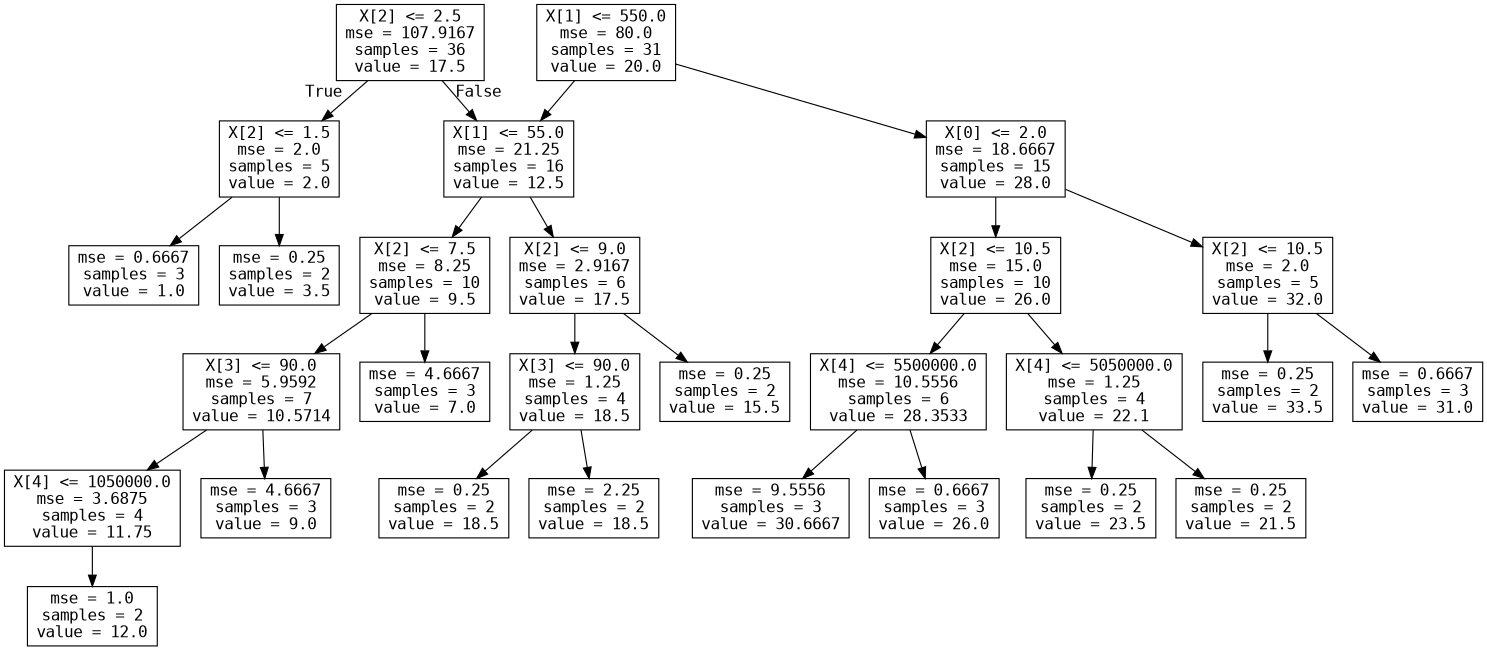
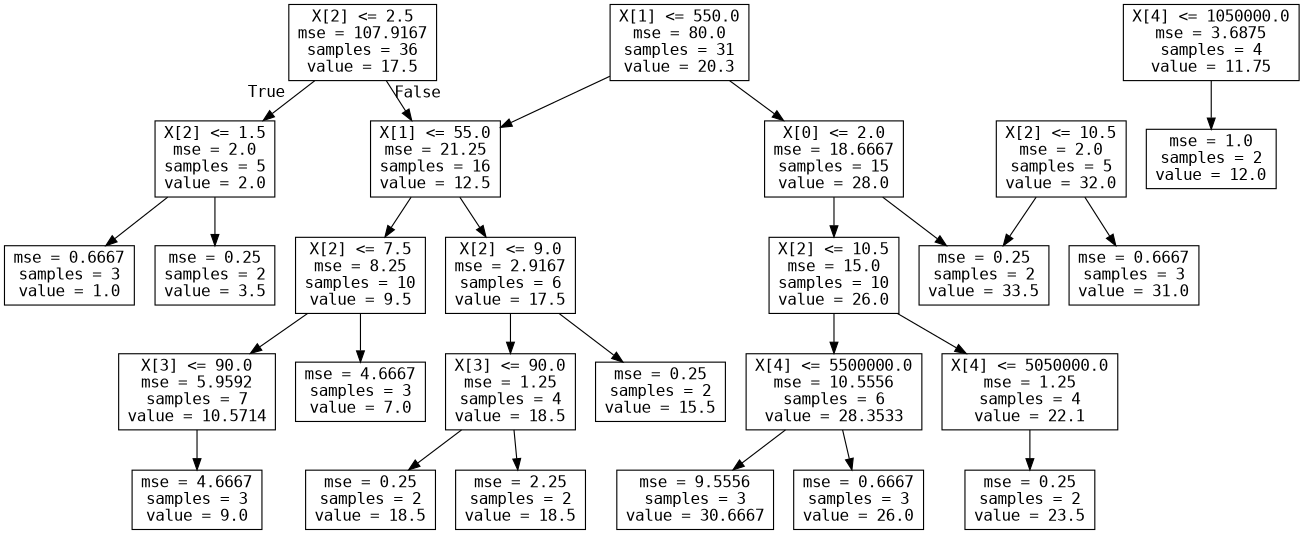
(606, 43) -> (680, 43)
(1129, 216) -> (910, 218)
(182, 447) -> none
(1241, 508) -> none
